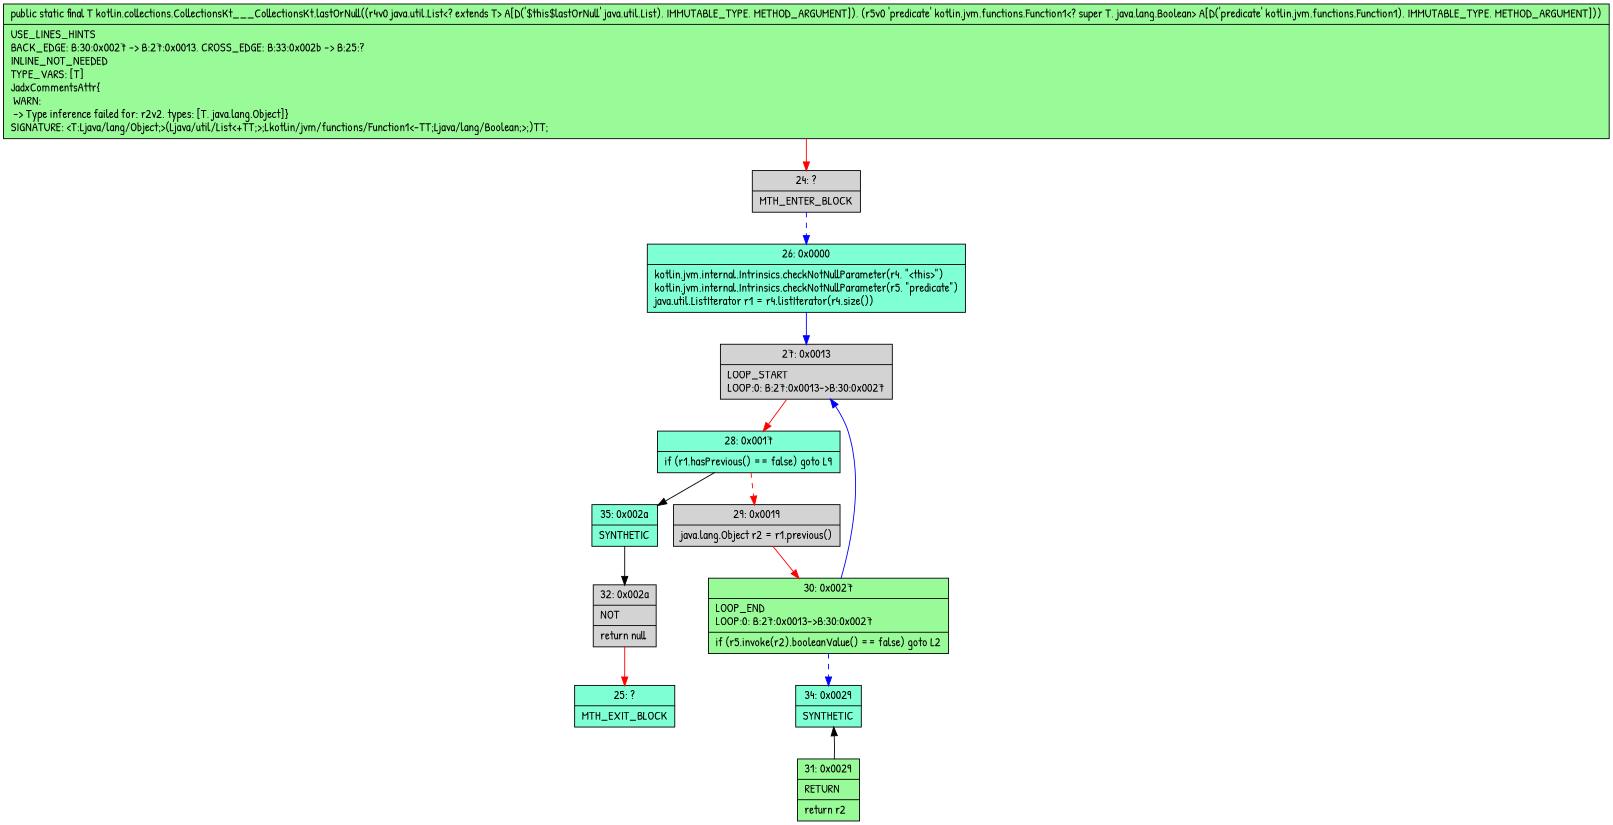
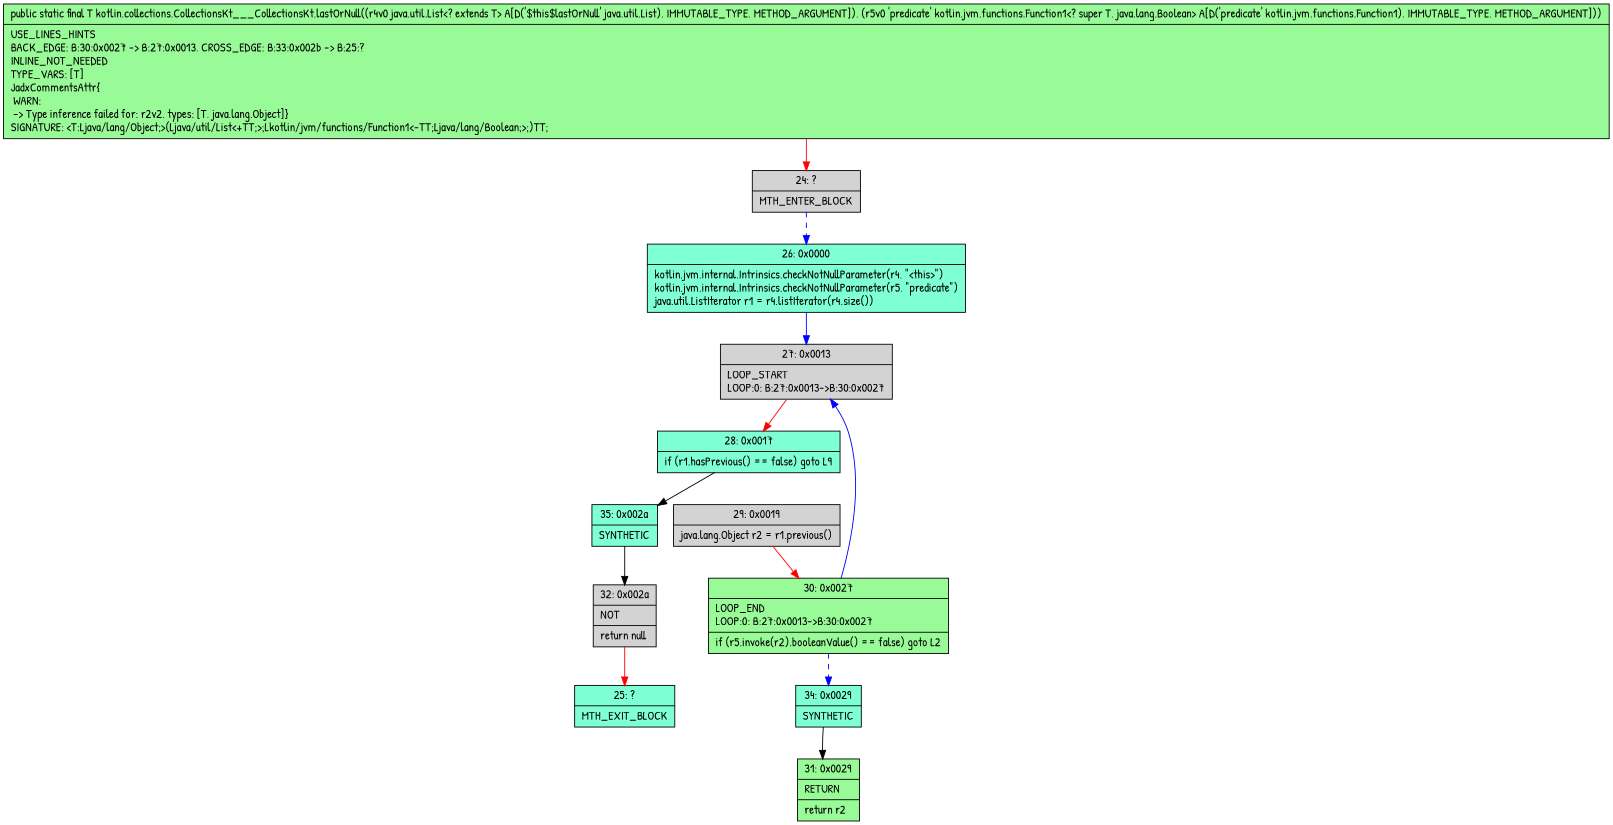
(752, 484) -> none
(834, 748) -> (823, 739)
